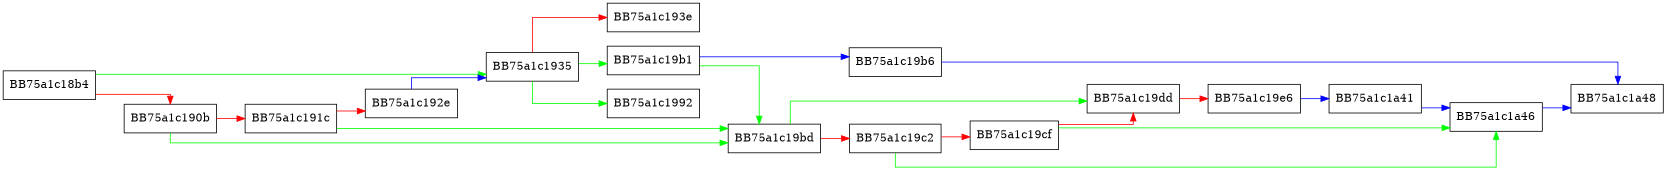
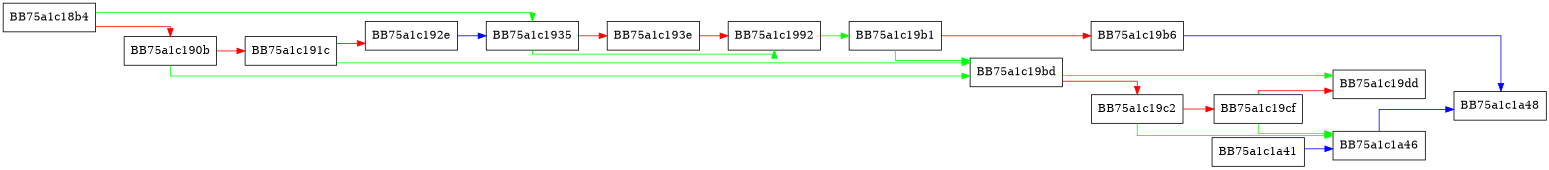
none -> (710, 36)
(770, 57) -> (1012, 36)
(589, 64) -> (831, 36)
(1254, 99) -> none
